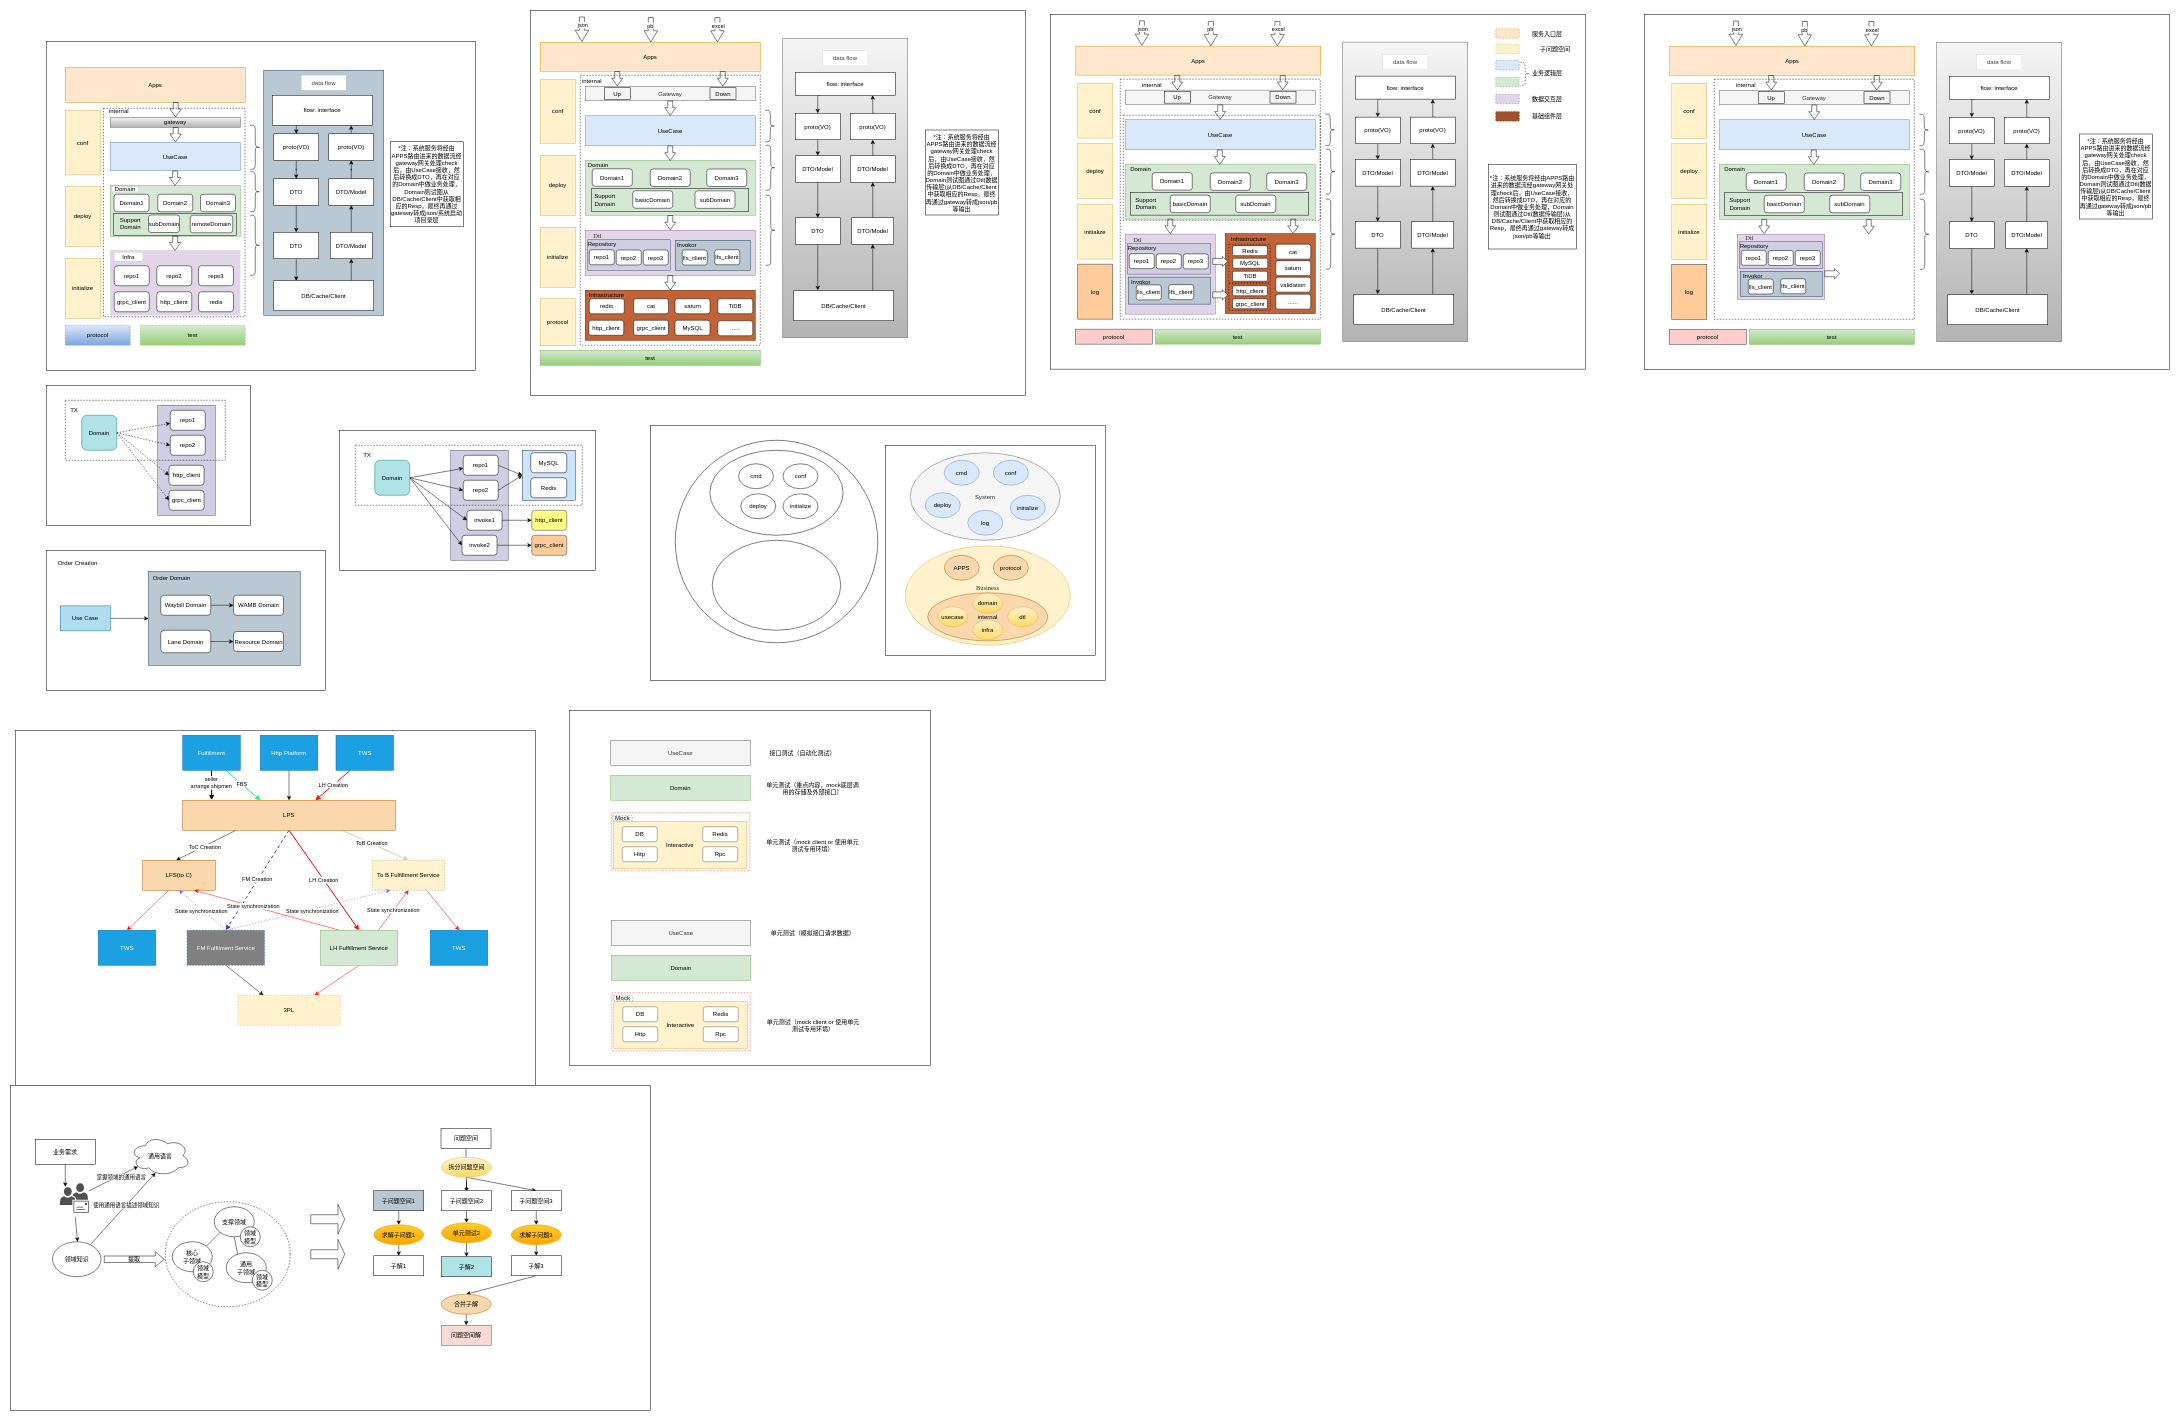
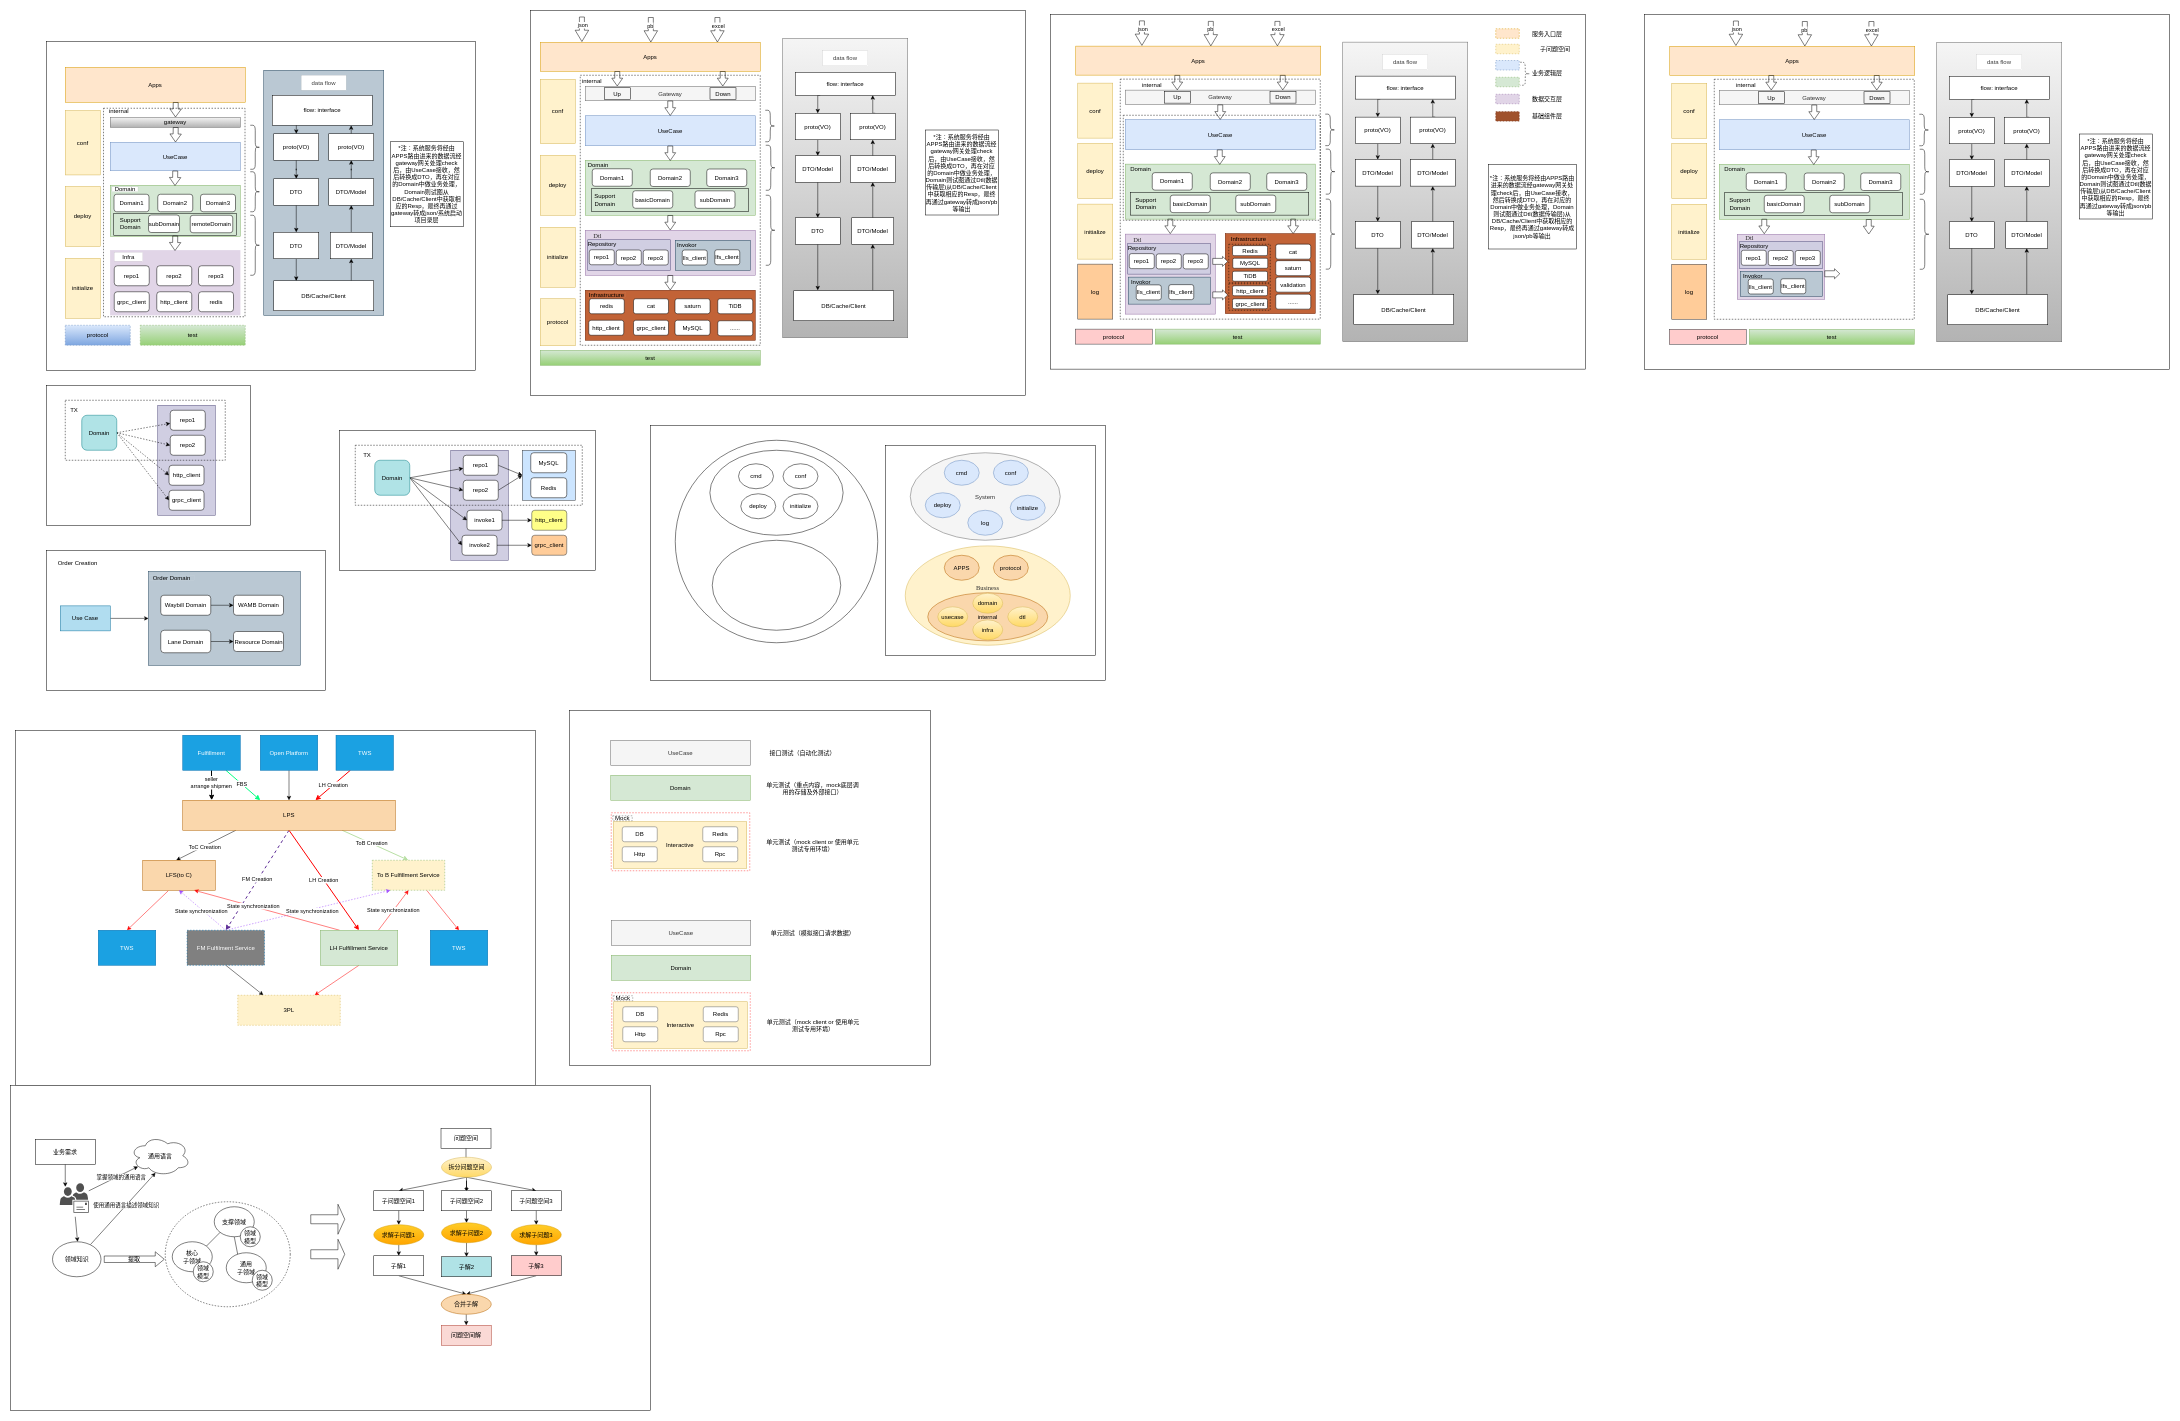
(289, 753) -> (289, 753)
none -> (403, 1190)
(399, 1201) -> (399, 1201)
(467, 1233) -> (467, 1233)
(536, 1266) -> (536, 1266)
none -> (431, 1285)
